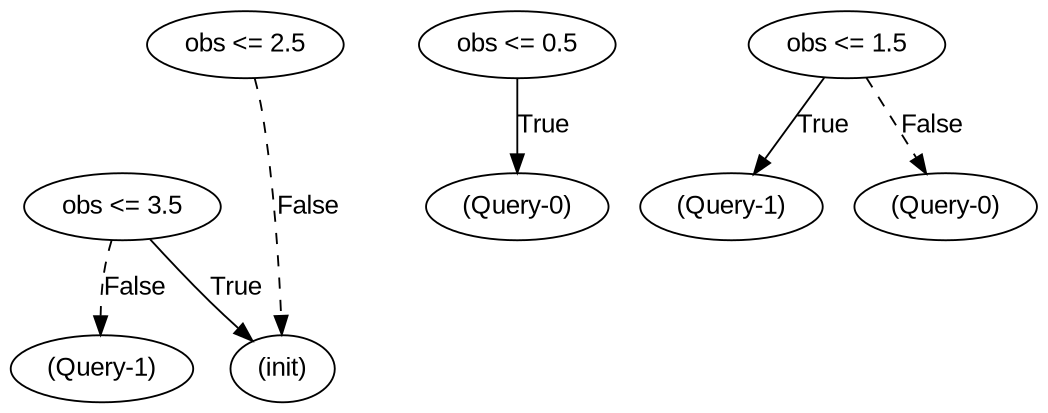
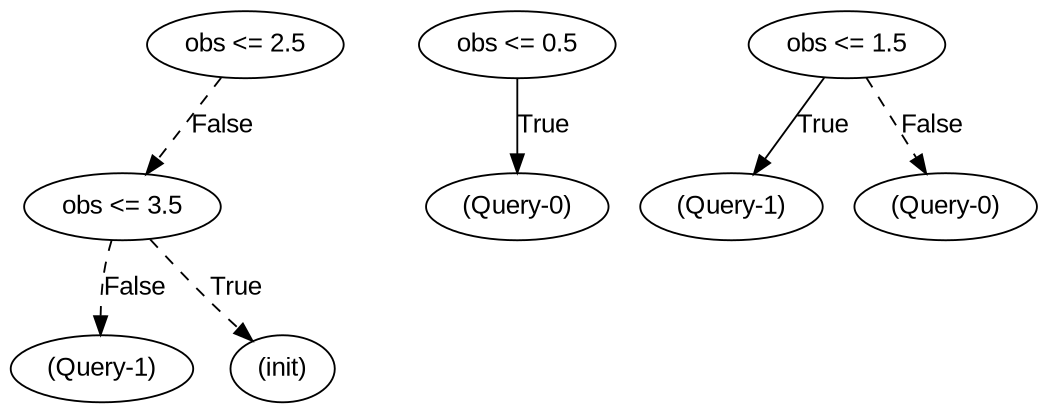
(273, 196) -> (190, 118)
(193, 285) -> (193, 285)
